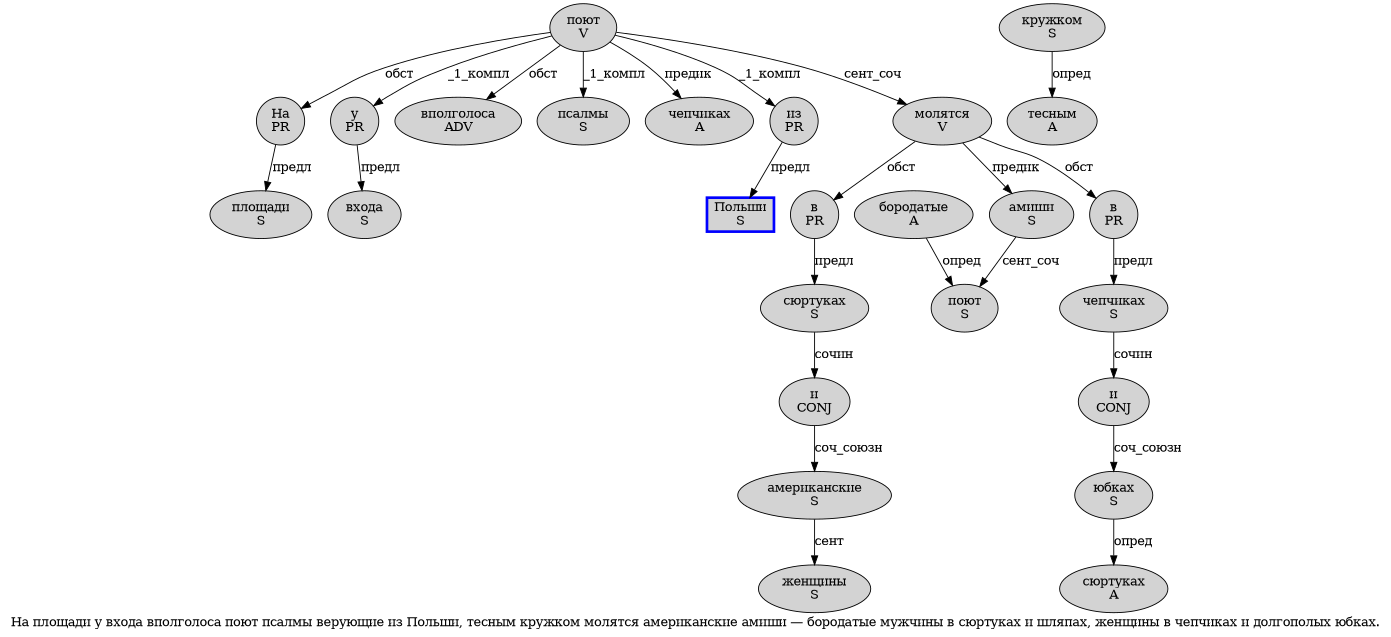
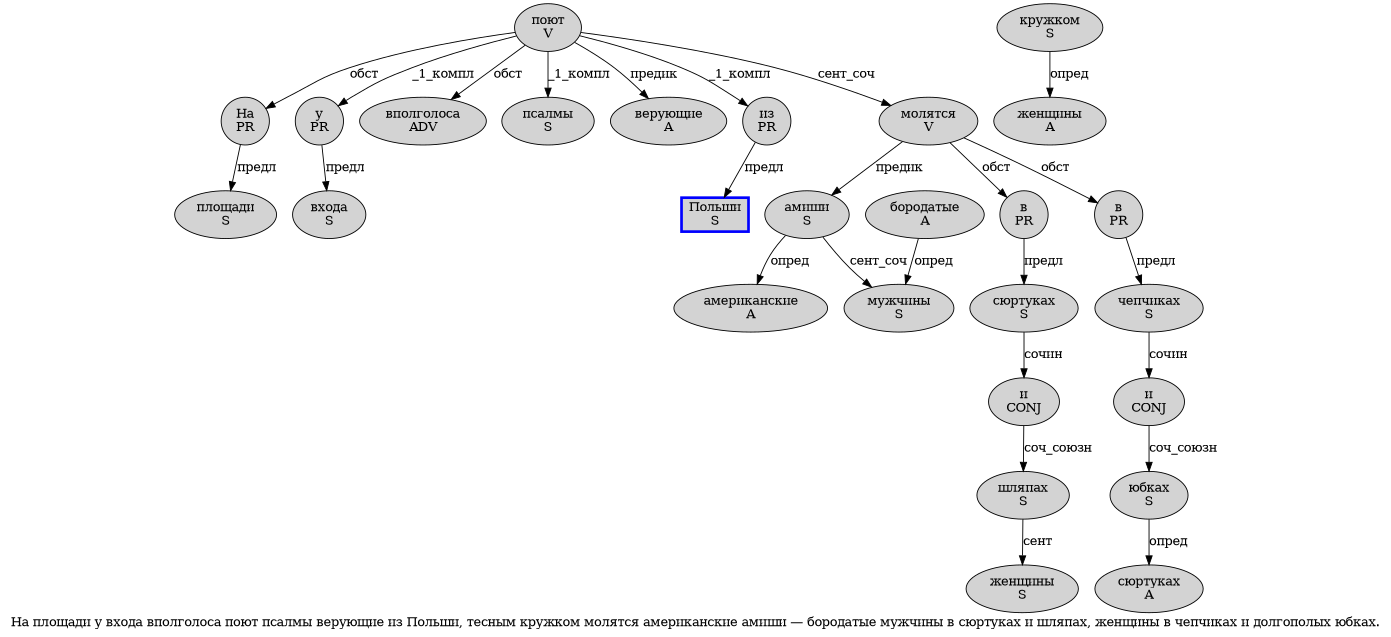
(699, 121) -> (669, 121)
(1052, 121) -> (1050, 121)
none -> (751, 308)
(965, 308) -> (899, 308)
(815, 495) -> (1023, 495)
